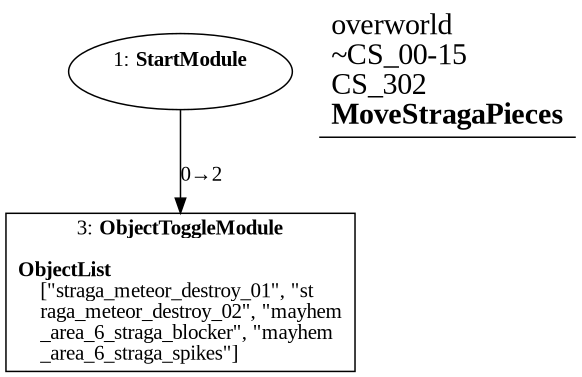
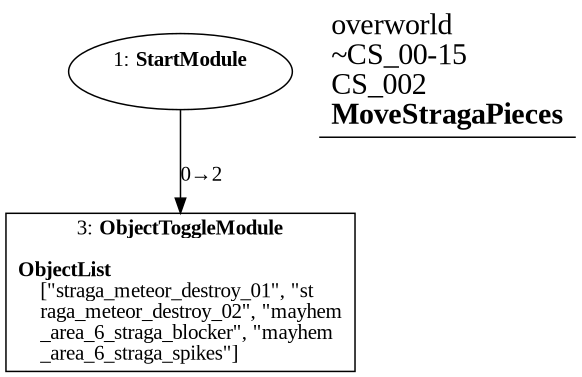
(379, 85) -> (379, 85)
